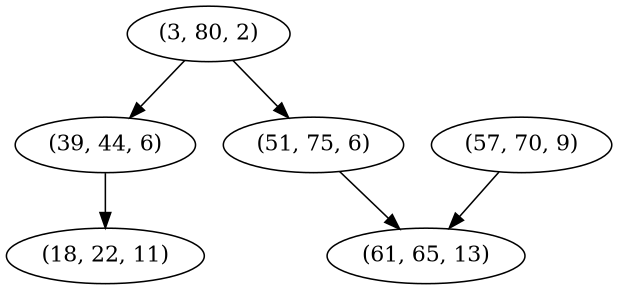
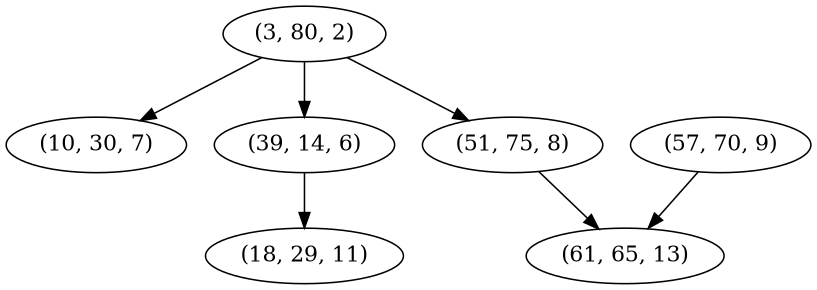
none -> (96, 145)
(105, 145) -> (304, 145)
(313, 145) -> (513, 145)
(105, 256) -> (304, 256)
